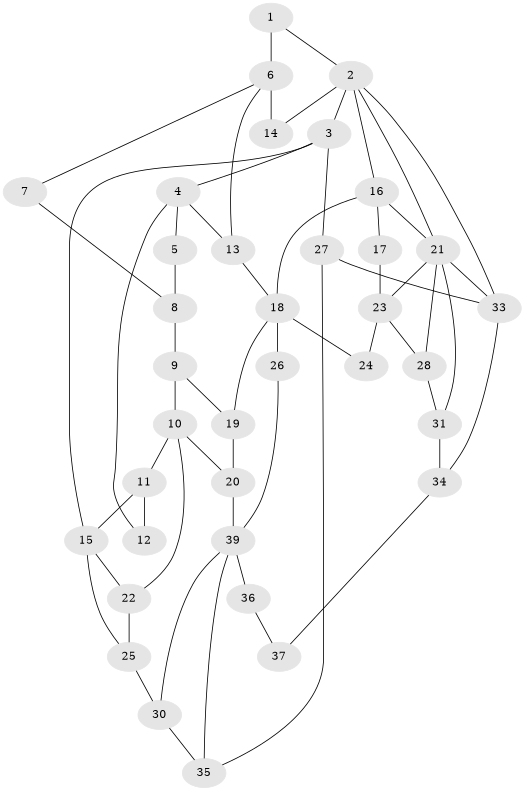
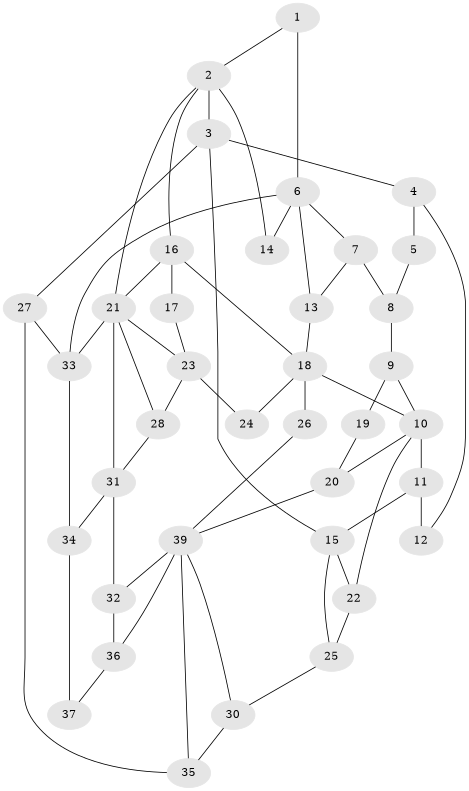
(439, 184) -> (141, 237)
(206, 221) -> (334, 279)
(244, 363) -> (363, 395)
none -> (114, 599)
